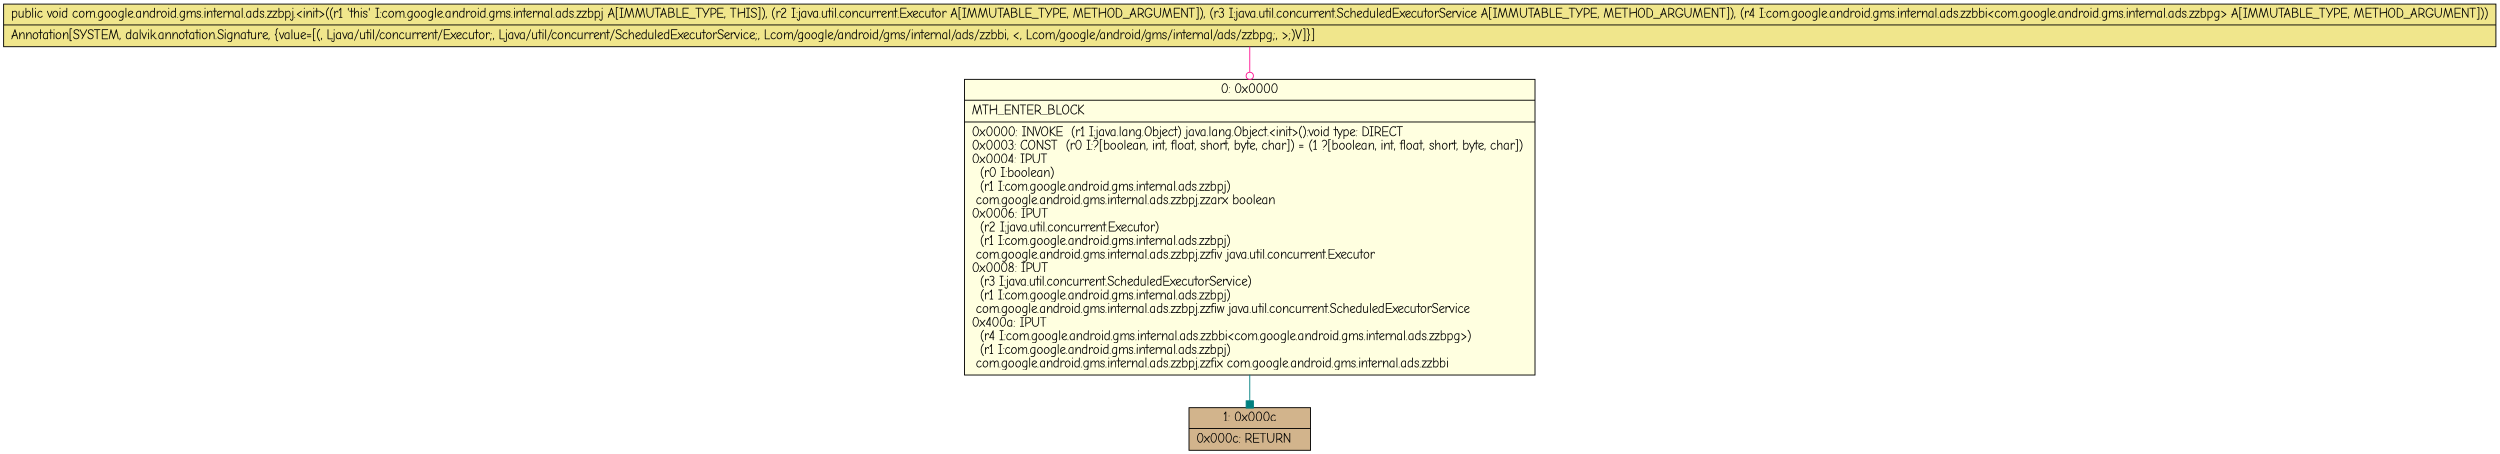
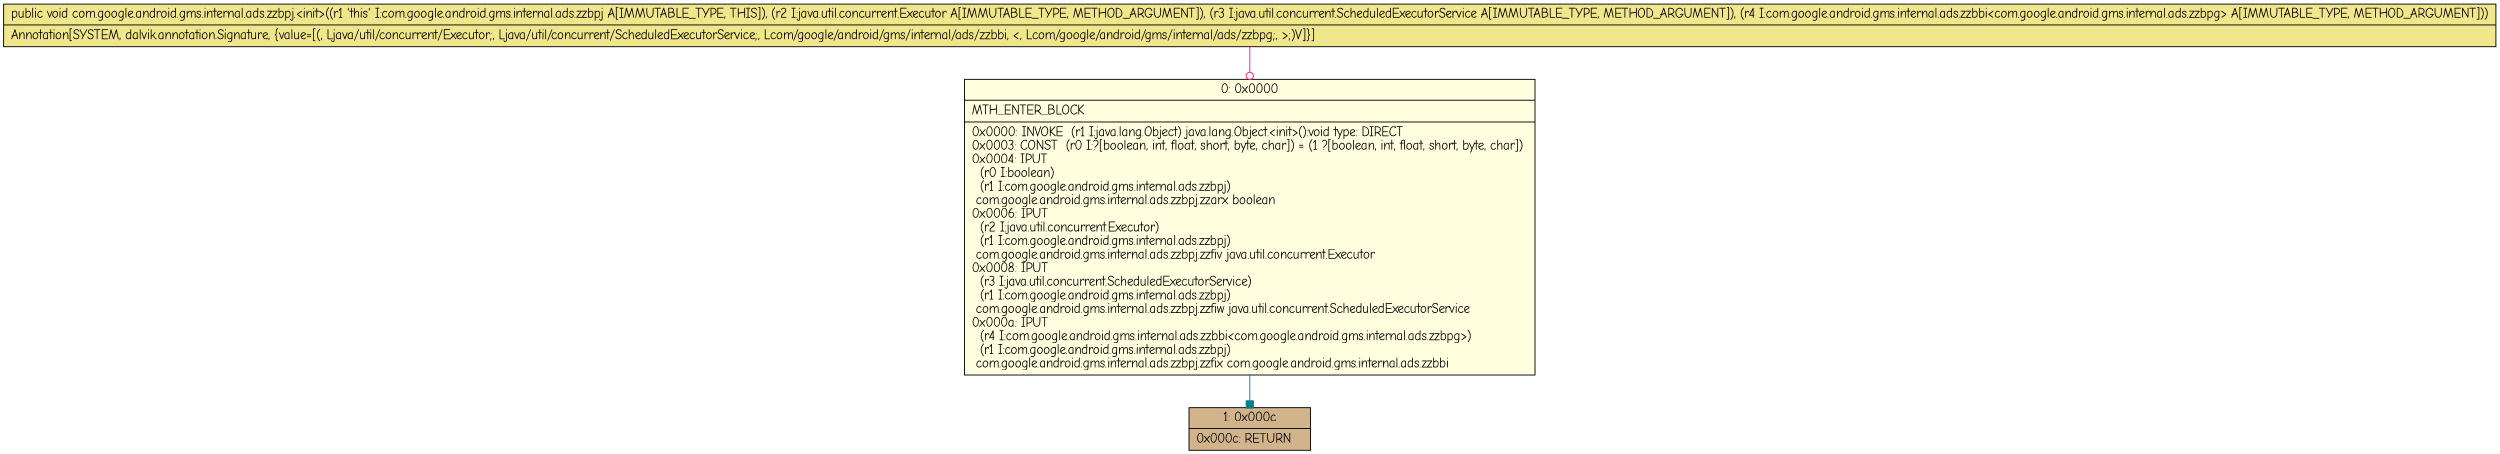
(1014, 323) -> (1014, 323)
